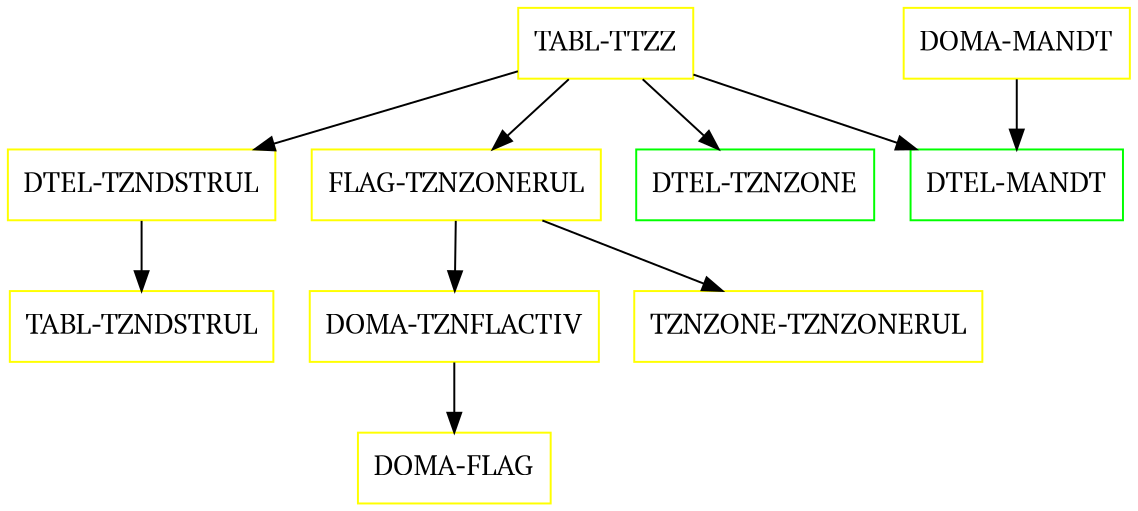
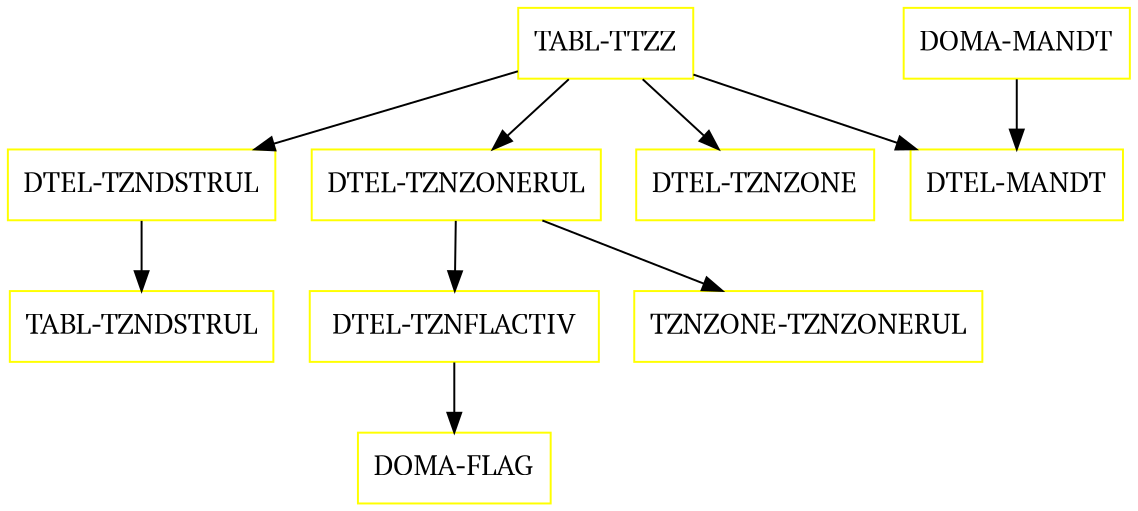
(456, 185) -> (456, 185)
(755, 185) -> (755, 185)
(1017, 185) -> (1017, 185)
(454, 326) -> (454, 326)
